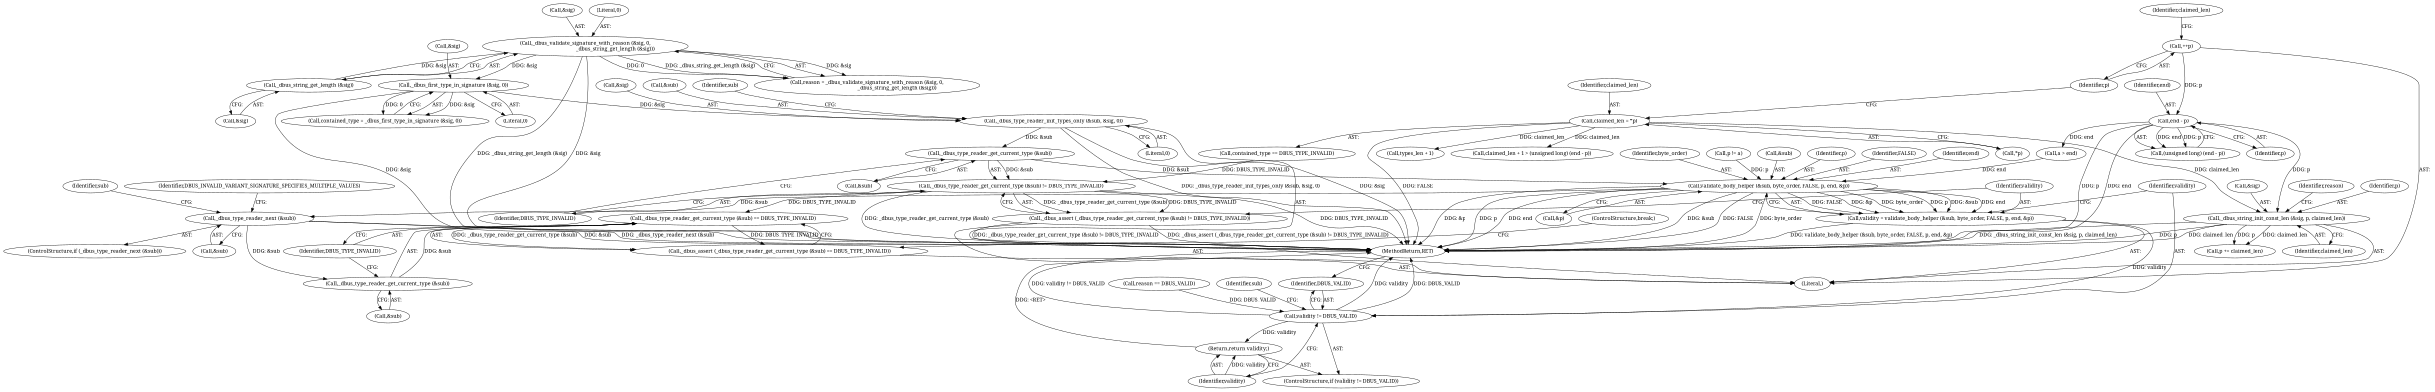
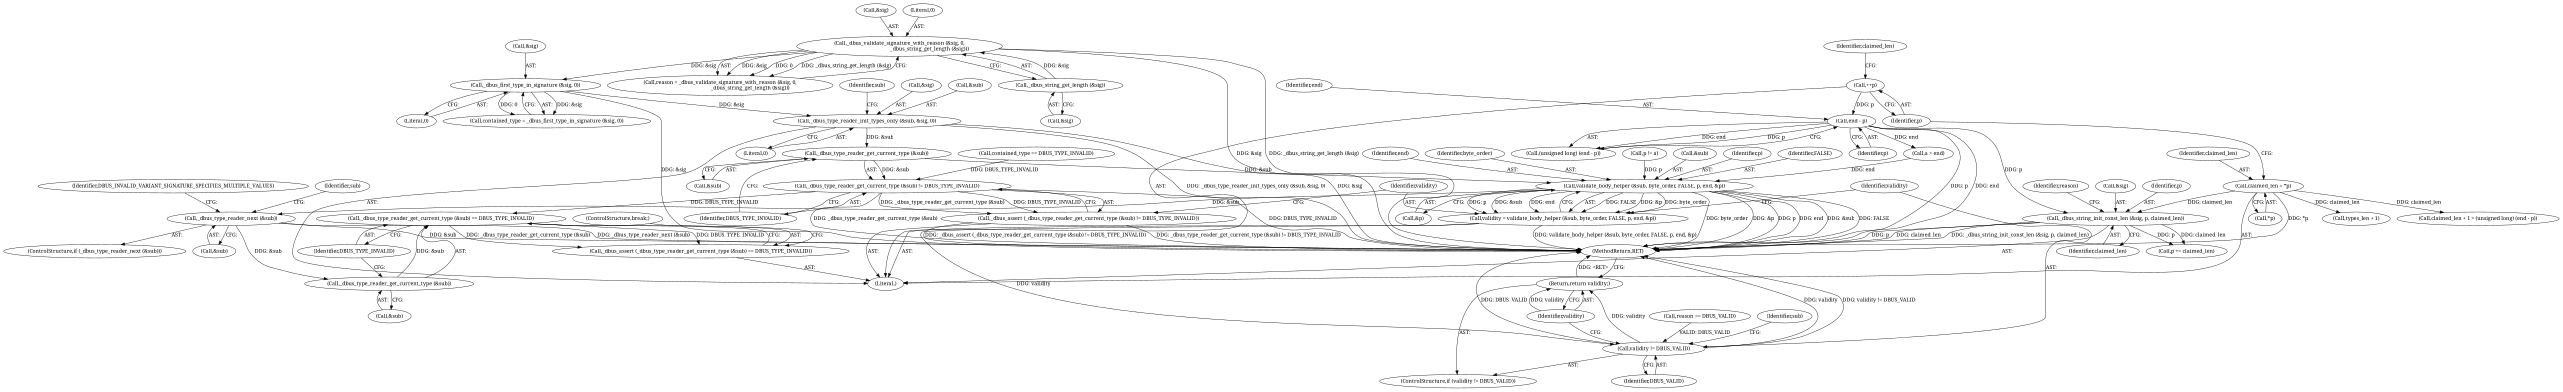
(1434, 128) -> (1606, 276)
(1418, 186) -> (2298, 219)
(1356, 266) -> (1611, 269)
(1253, 300) -> (1705, 333)
